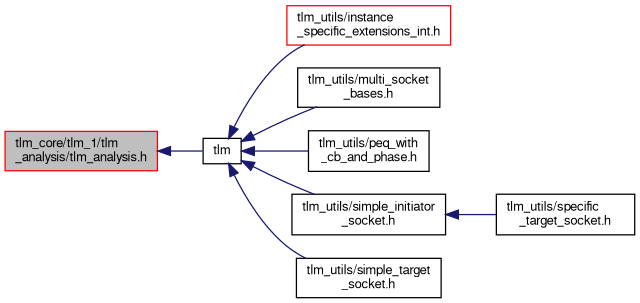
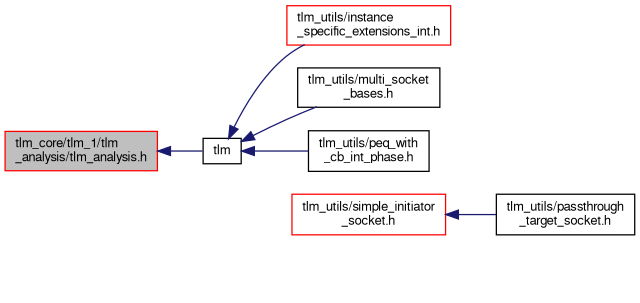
(369, 151) -> (369, 151)
(284, 181) -> none
(369, 215) -> (369, 215)
(566, 215) -> (566, 215)
(369, 278) -> none
